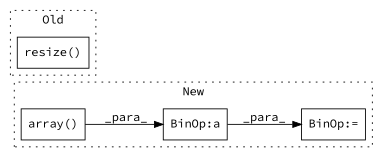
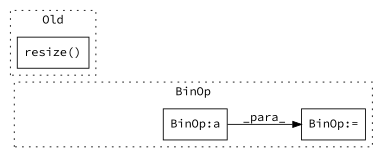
(193, 92) -> (193, 92)
(53, 124) -> none
